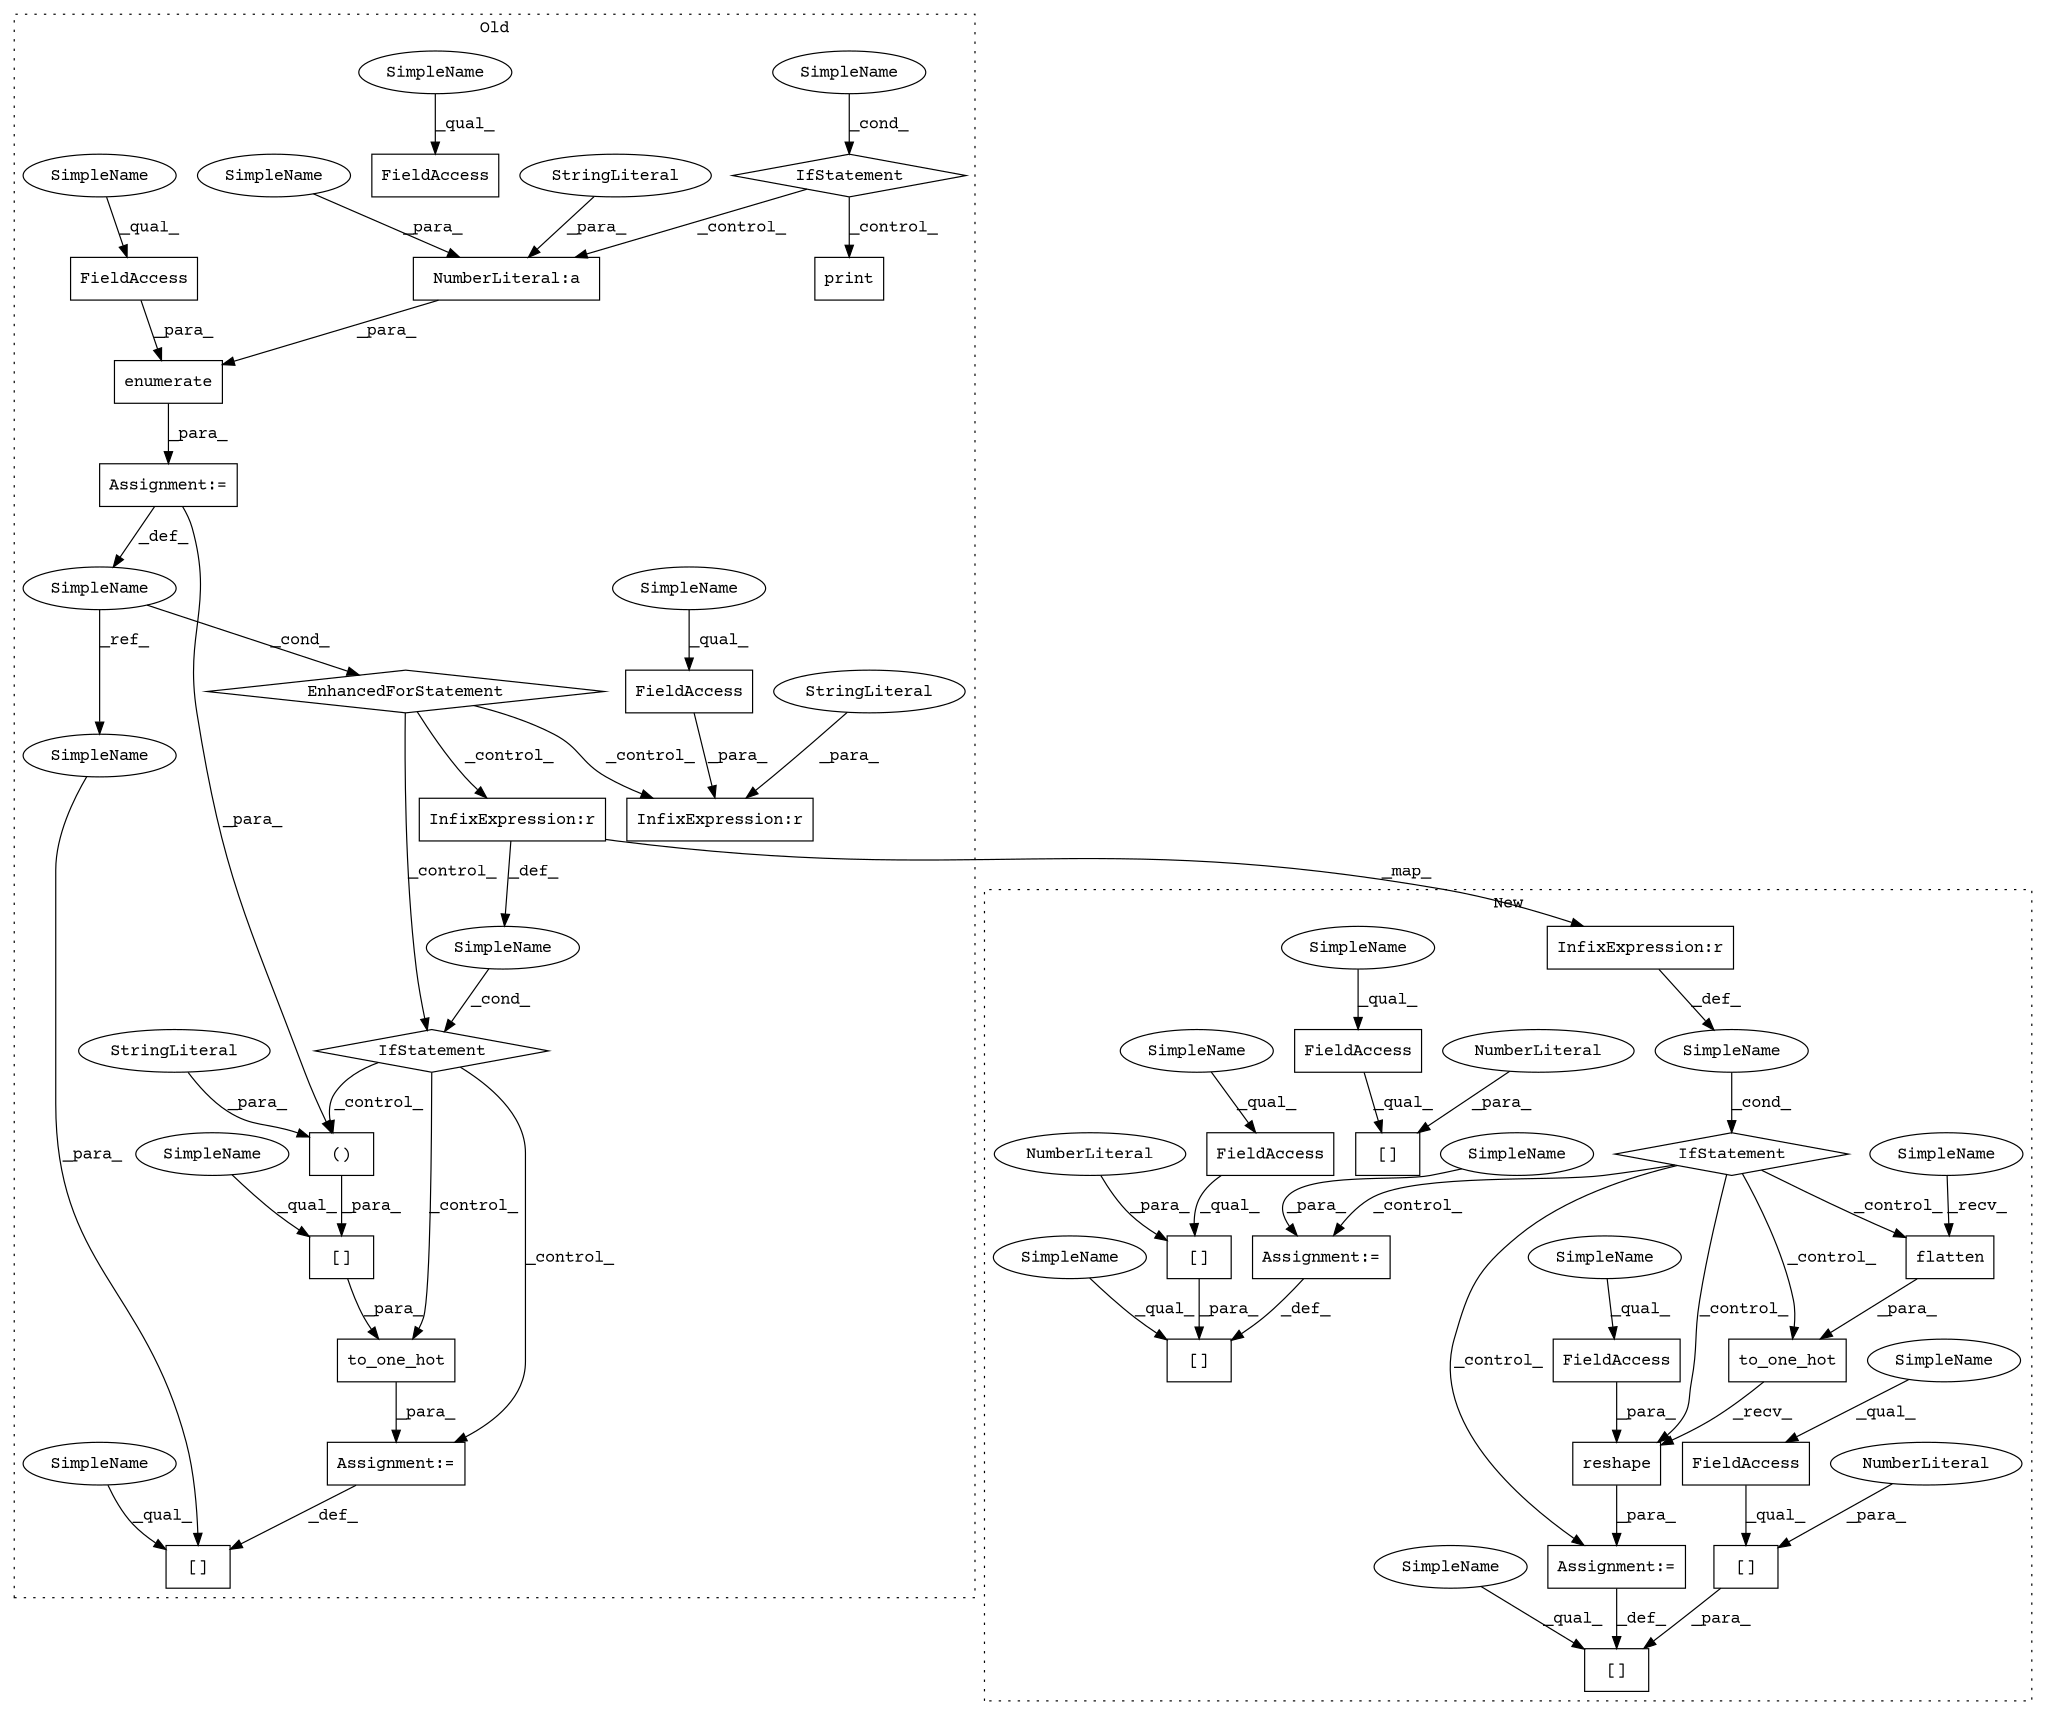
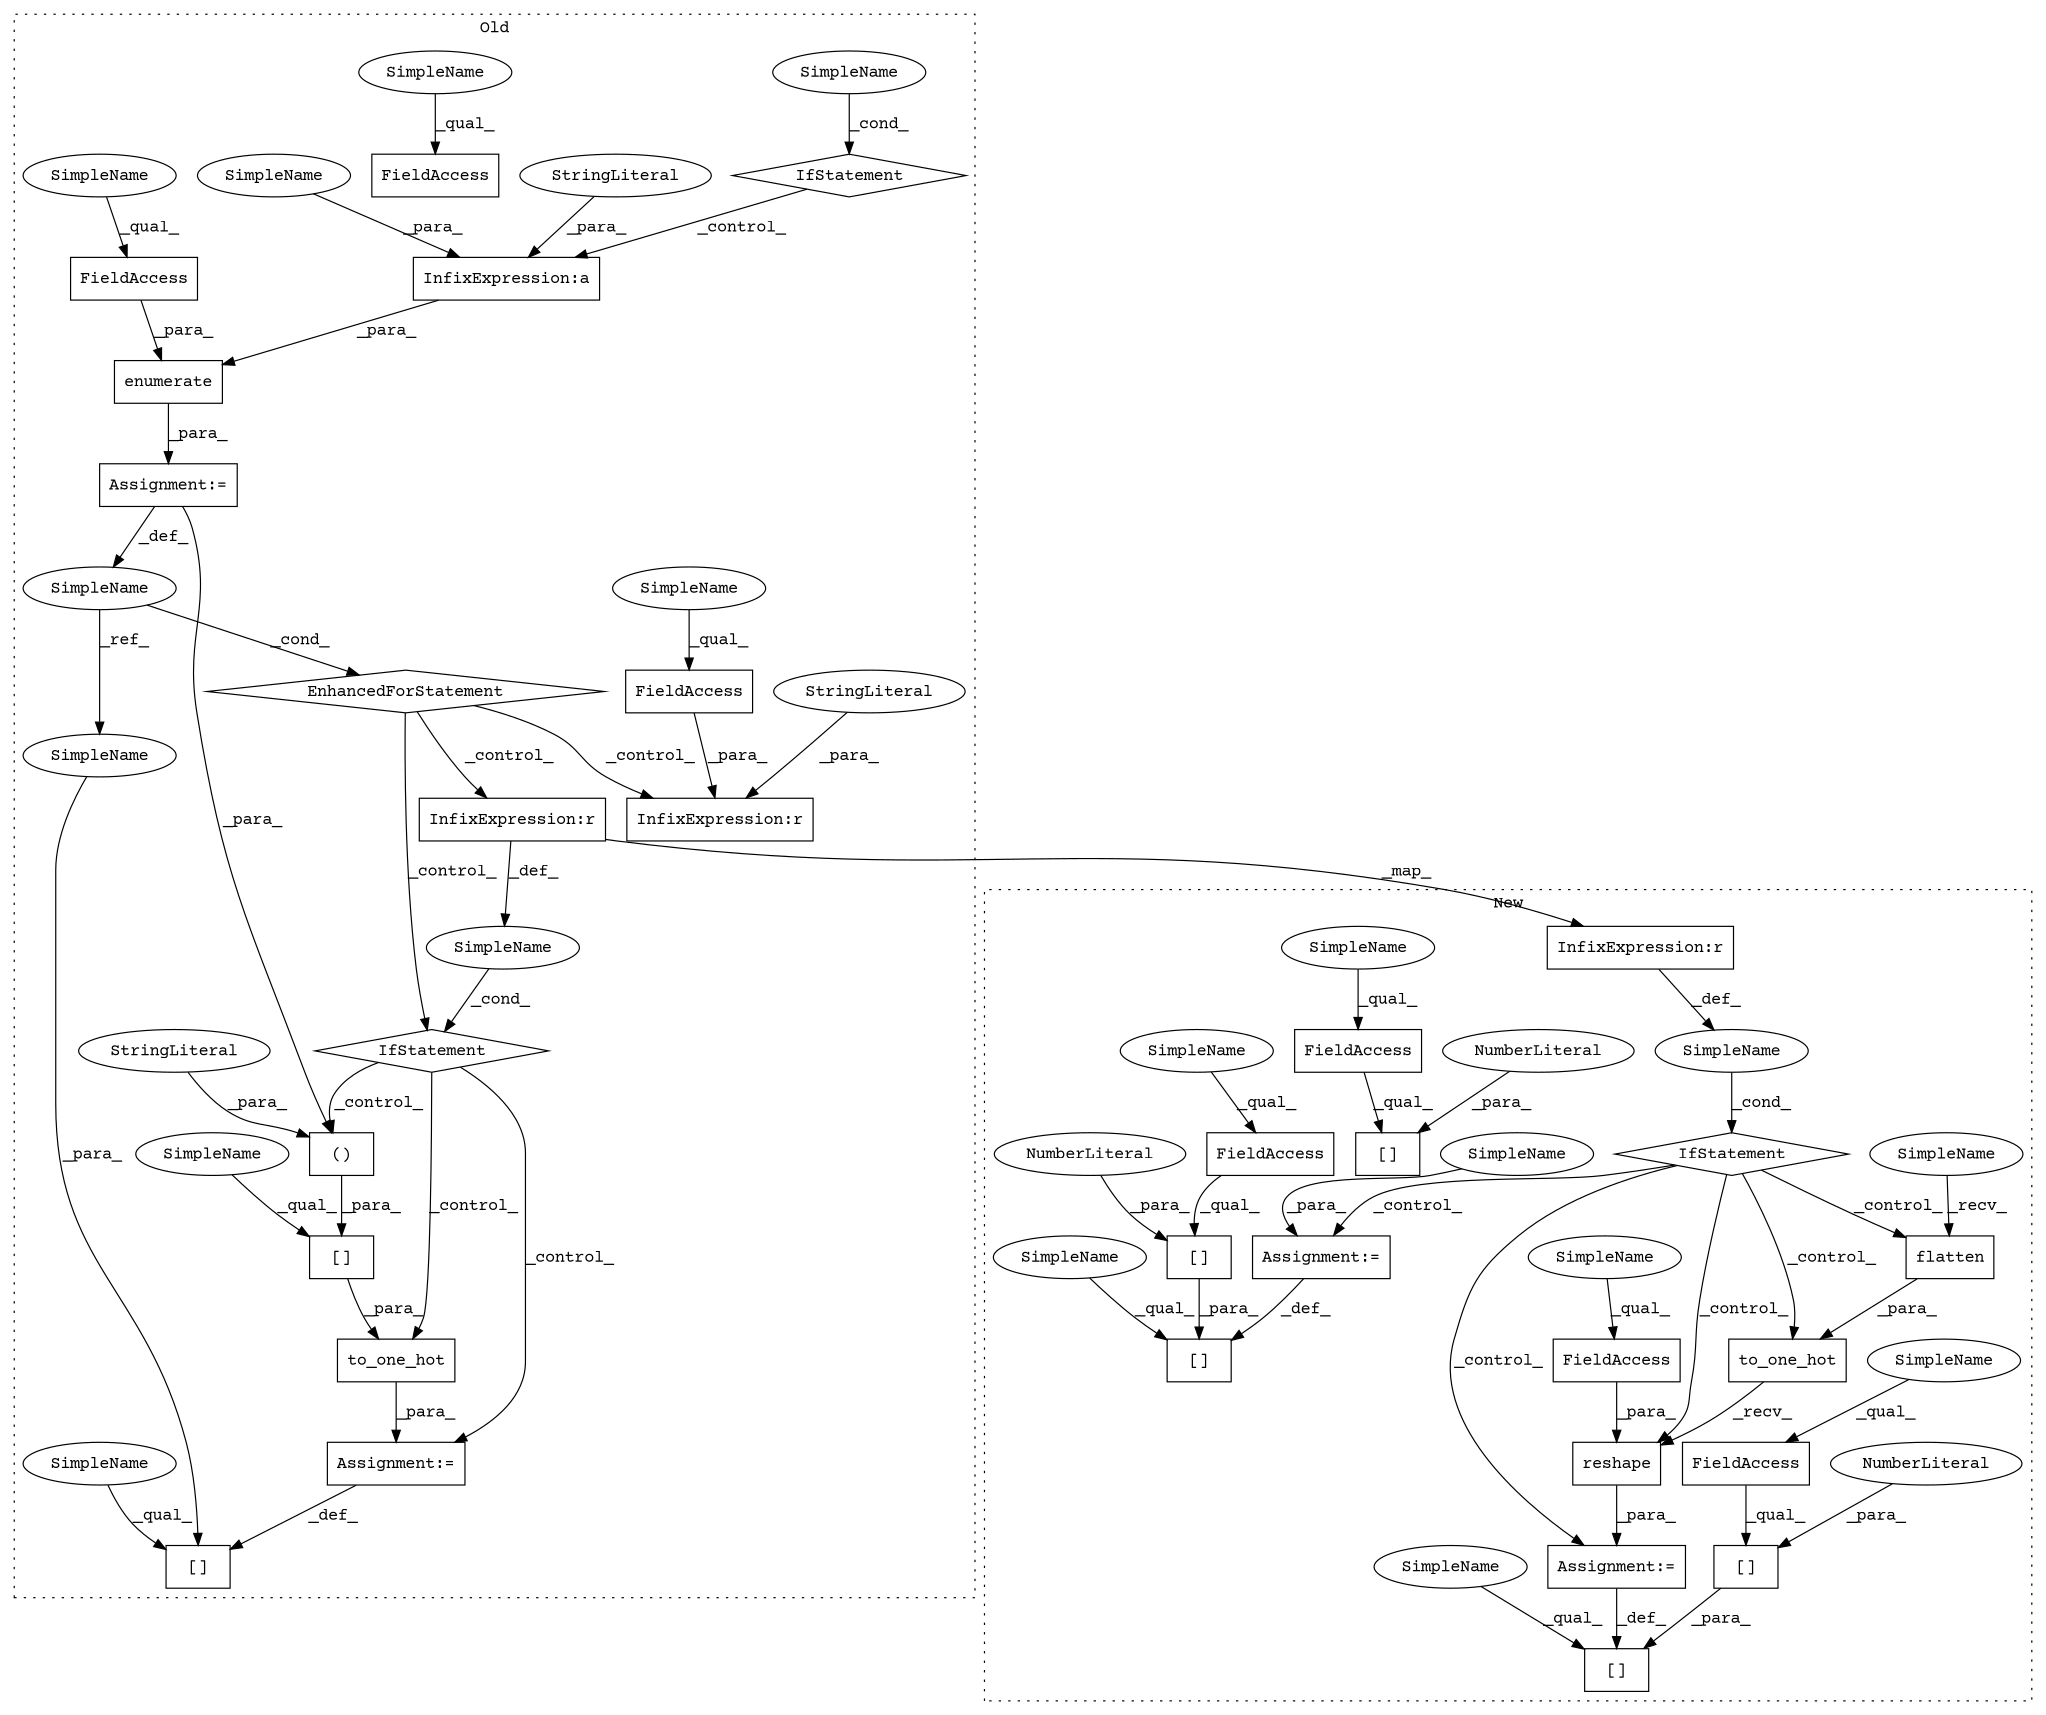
(506, 279) -> (506, 279)
(849, 279) -> none
